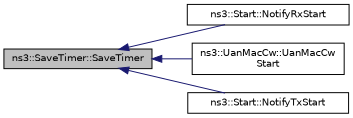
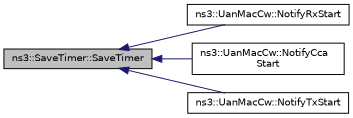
(268, 15) -> (268, 15)
(268, 59) -> (268, 59)
(268, 103) -> (268, 103)
